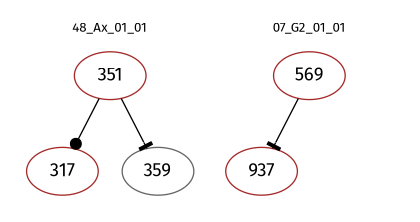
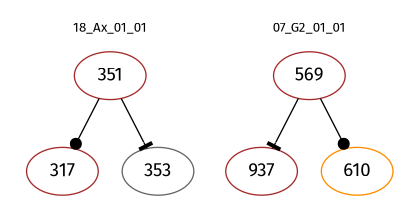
(110, 29) -> (110, 29)
(158, 171) -> (158, 171)
none -> (357, 171)
